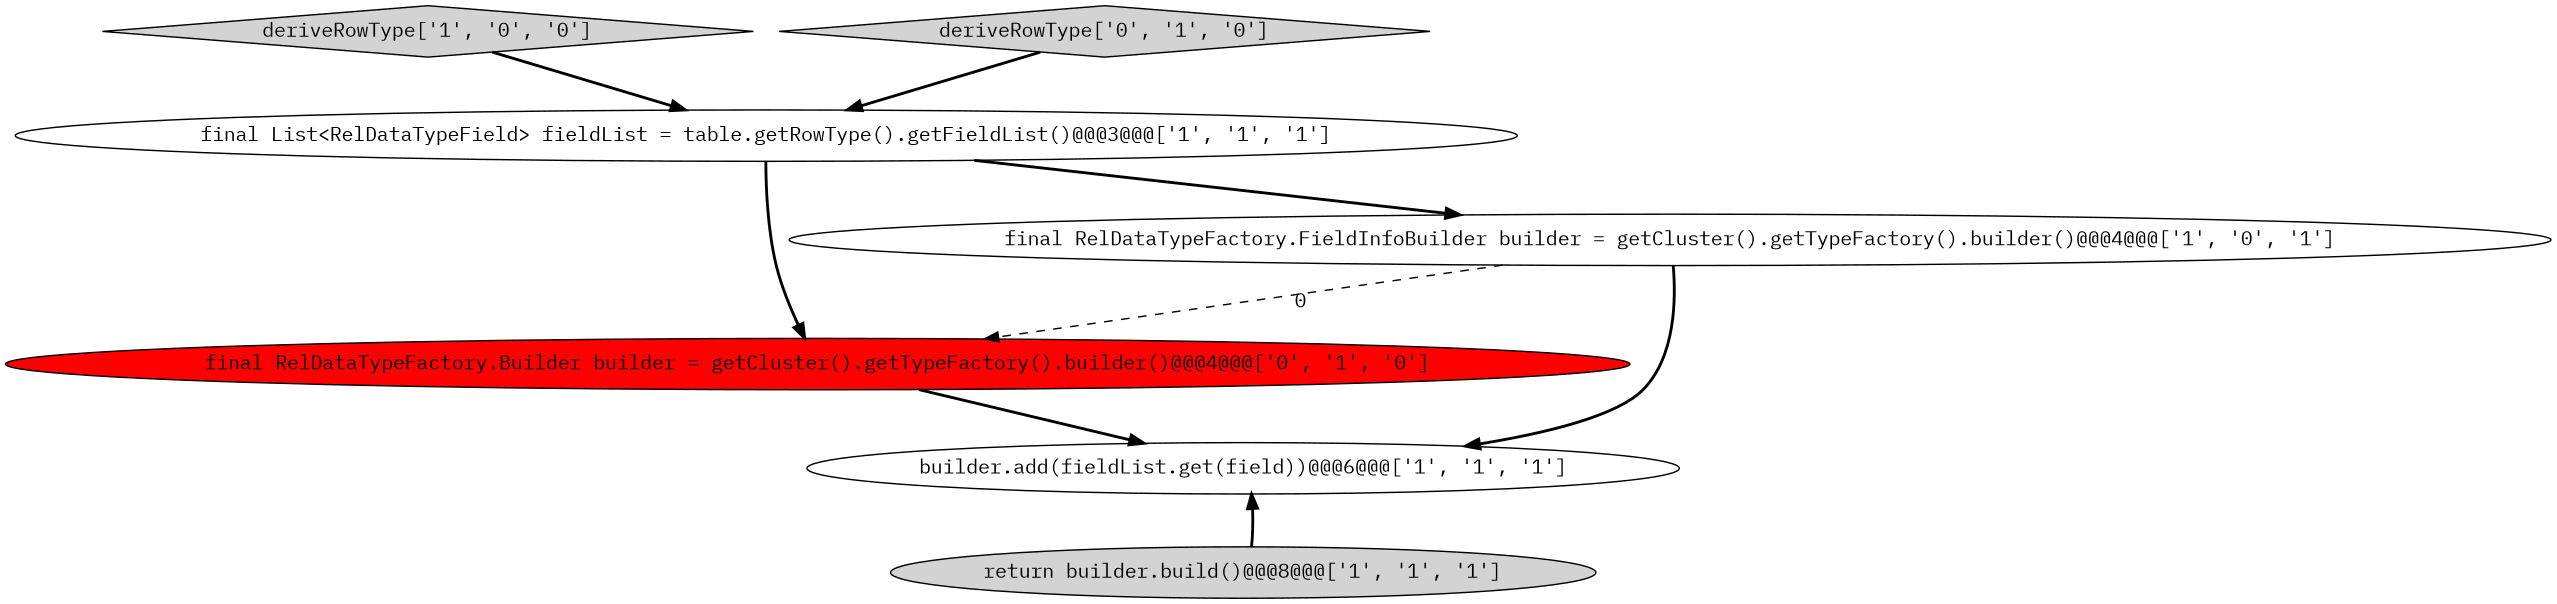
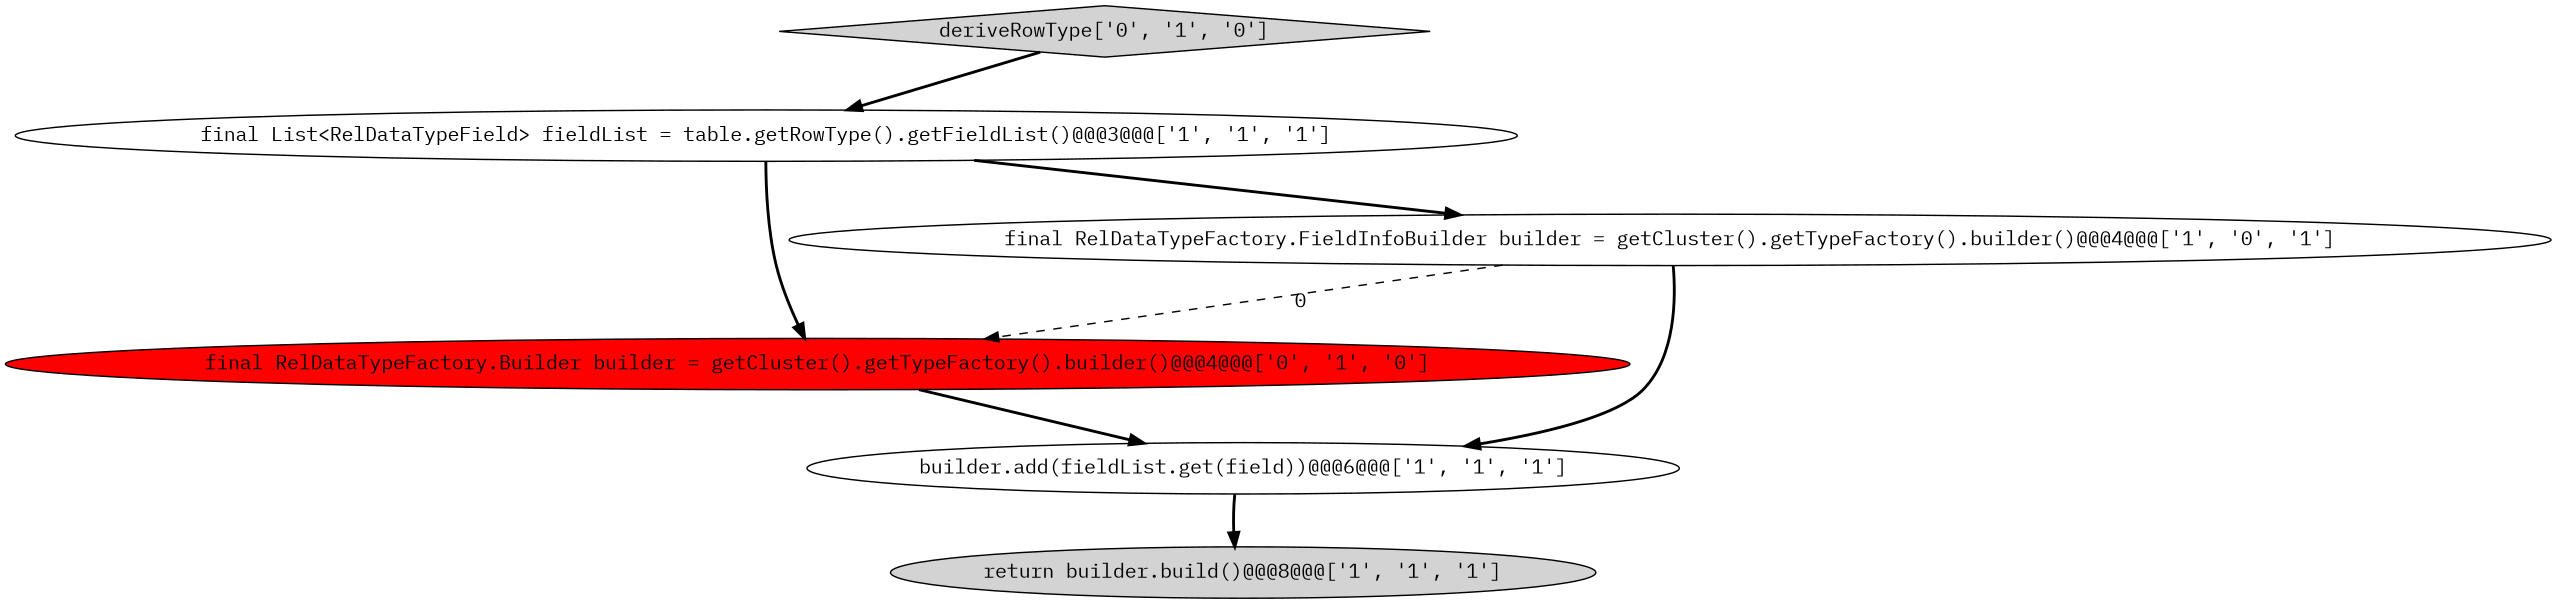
(428, 31) -> none
(1253, 528) -> (1234, 513)
